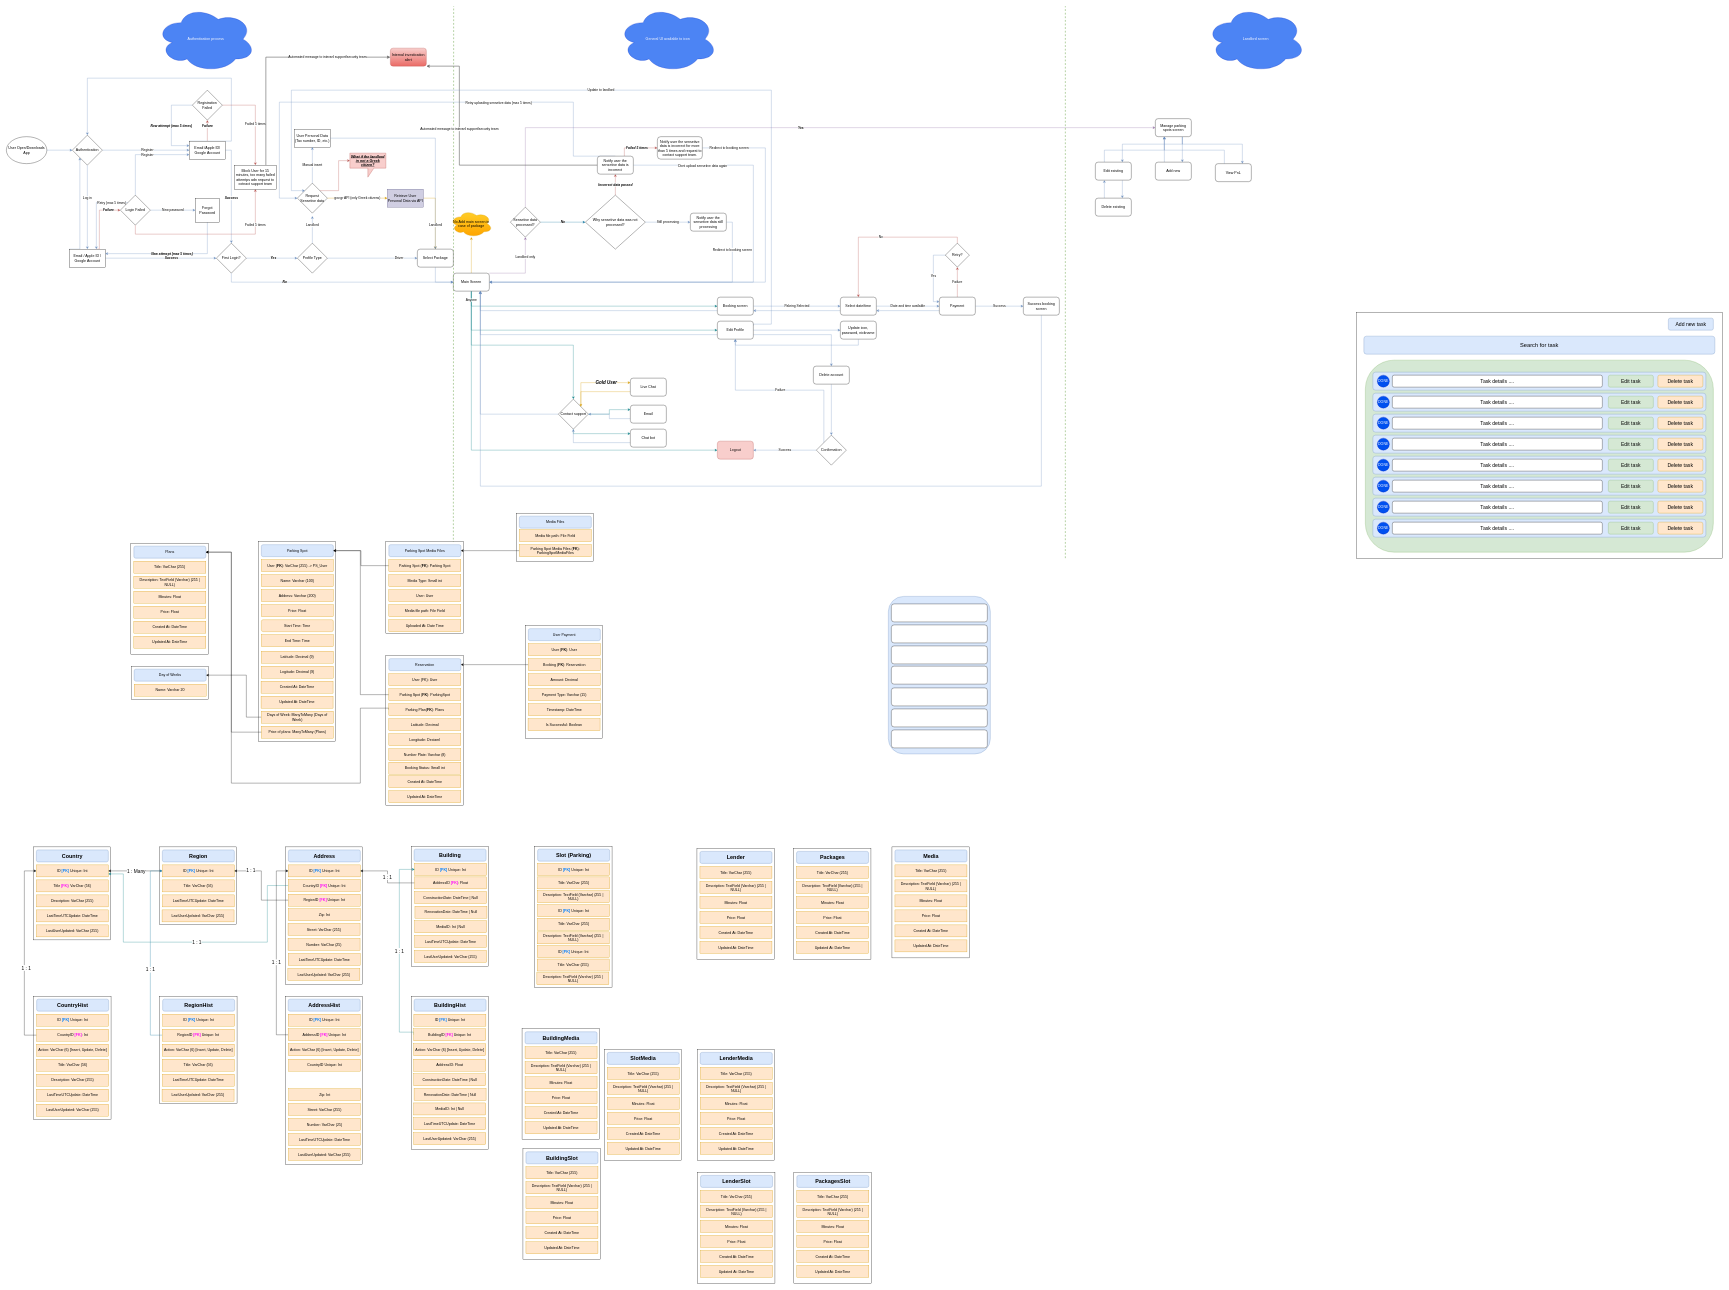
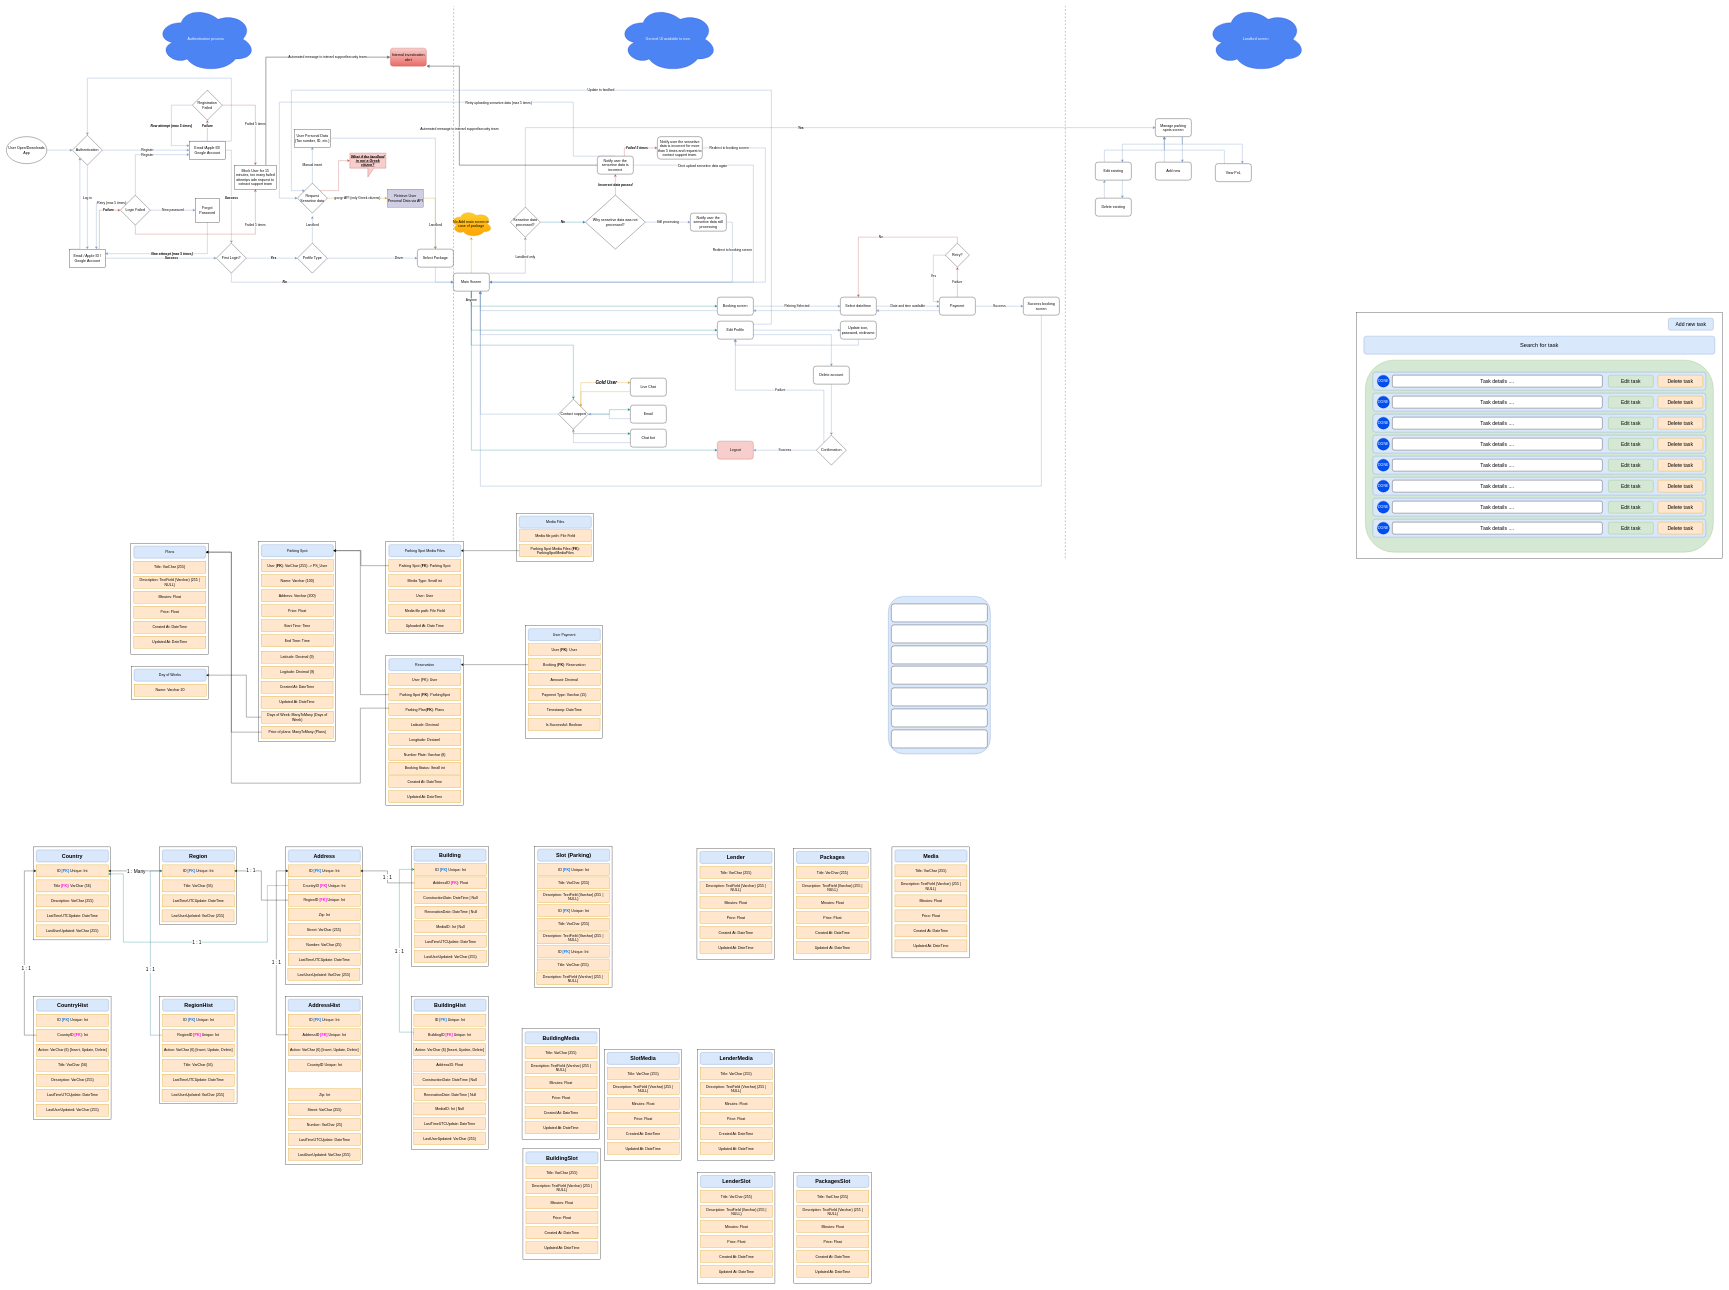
(297, 626) -> (297, 626)
